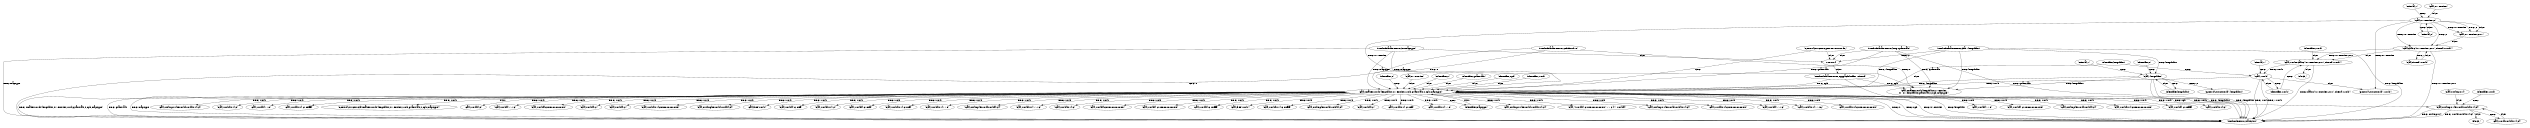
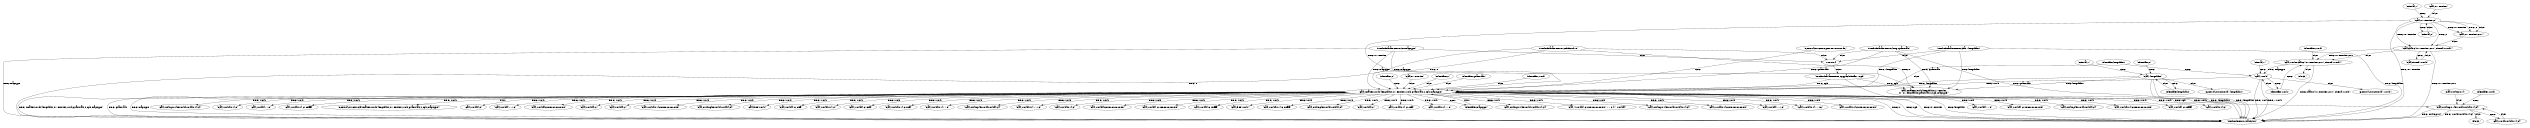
(2375, 41) -> (2379, 109)
(2079, 52) -> none
(1828, 55) -> (1706, 50)
(1906, 55) -> (1906, 55)
(2421, 55) -> (2421, 55)
(2277, 69) -> (2277, 69)
(1507, 76) -> none
(1840, 76) -> (1840, 76)
(1193, 83) -> (1193, 83)
(2194, 83) -> (2194, 83)
